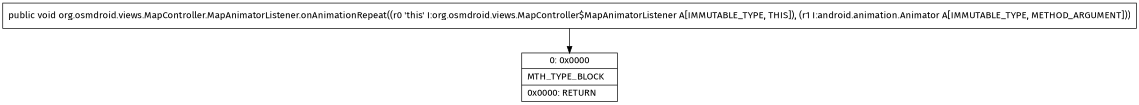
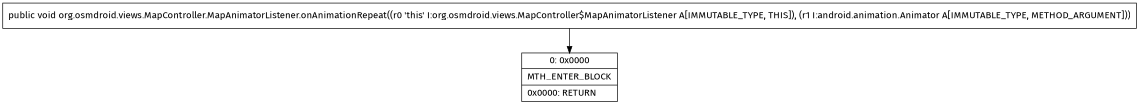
(566, 77) -> (570, 77)
